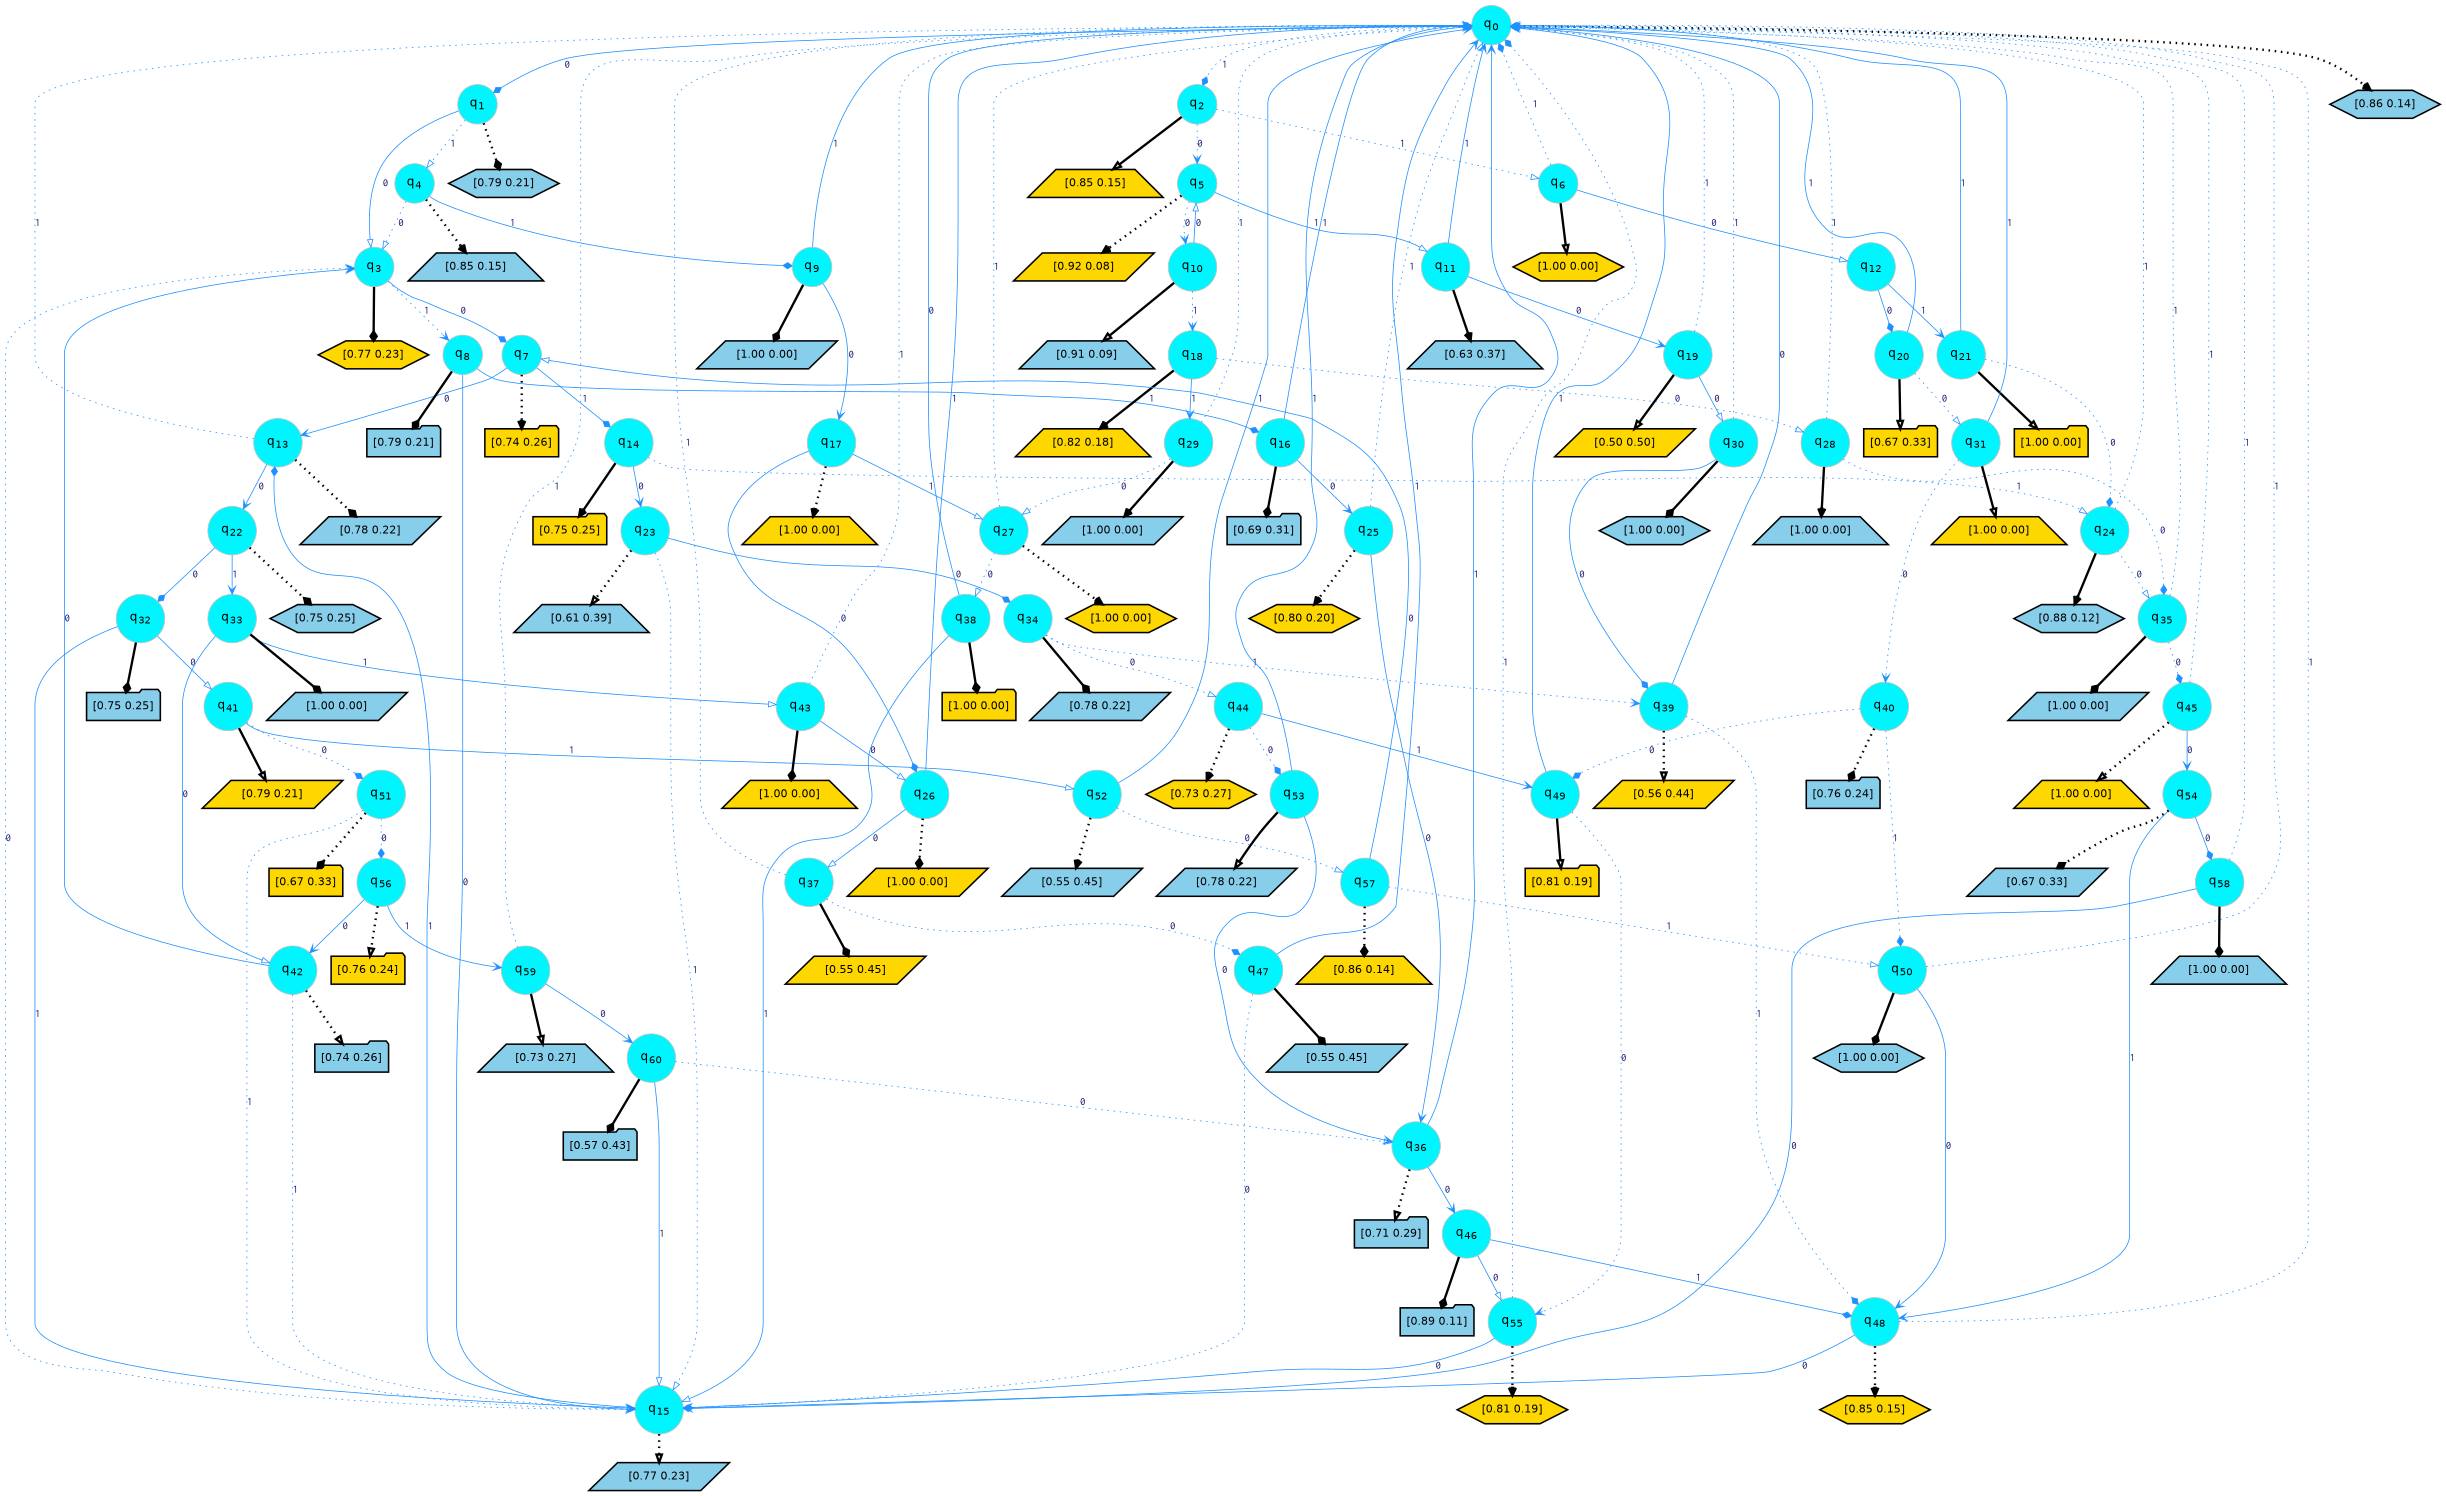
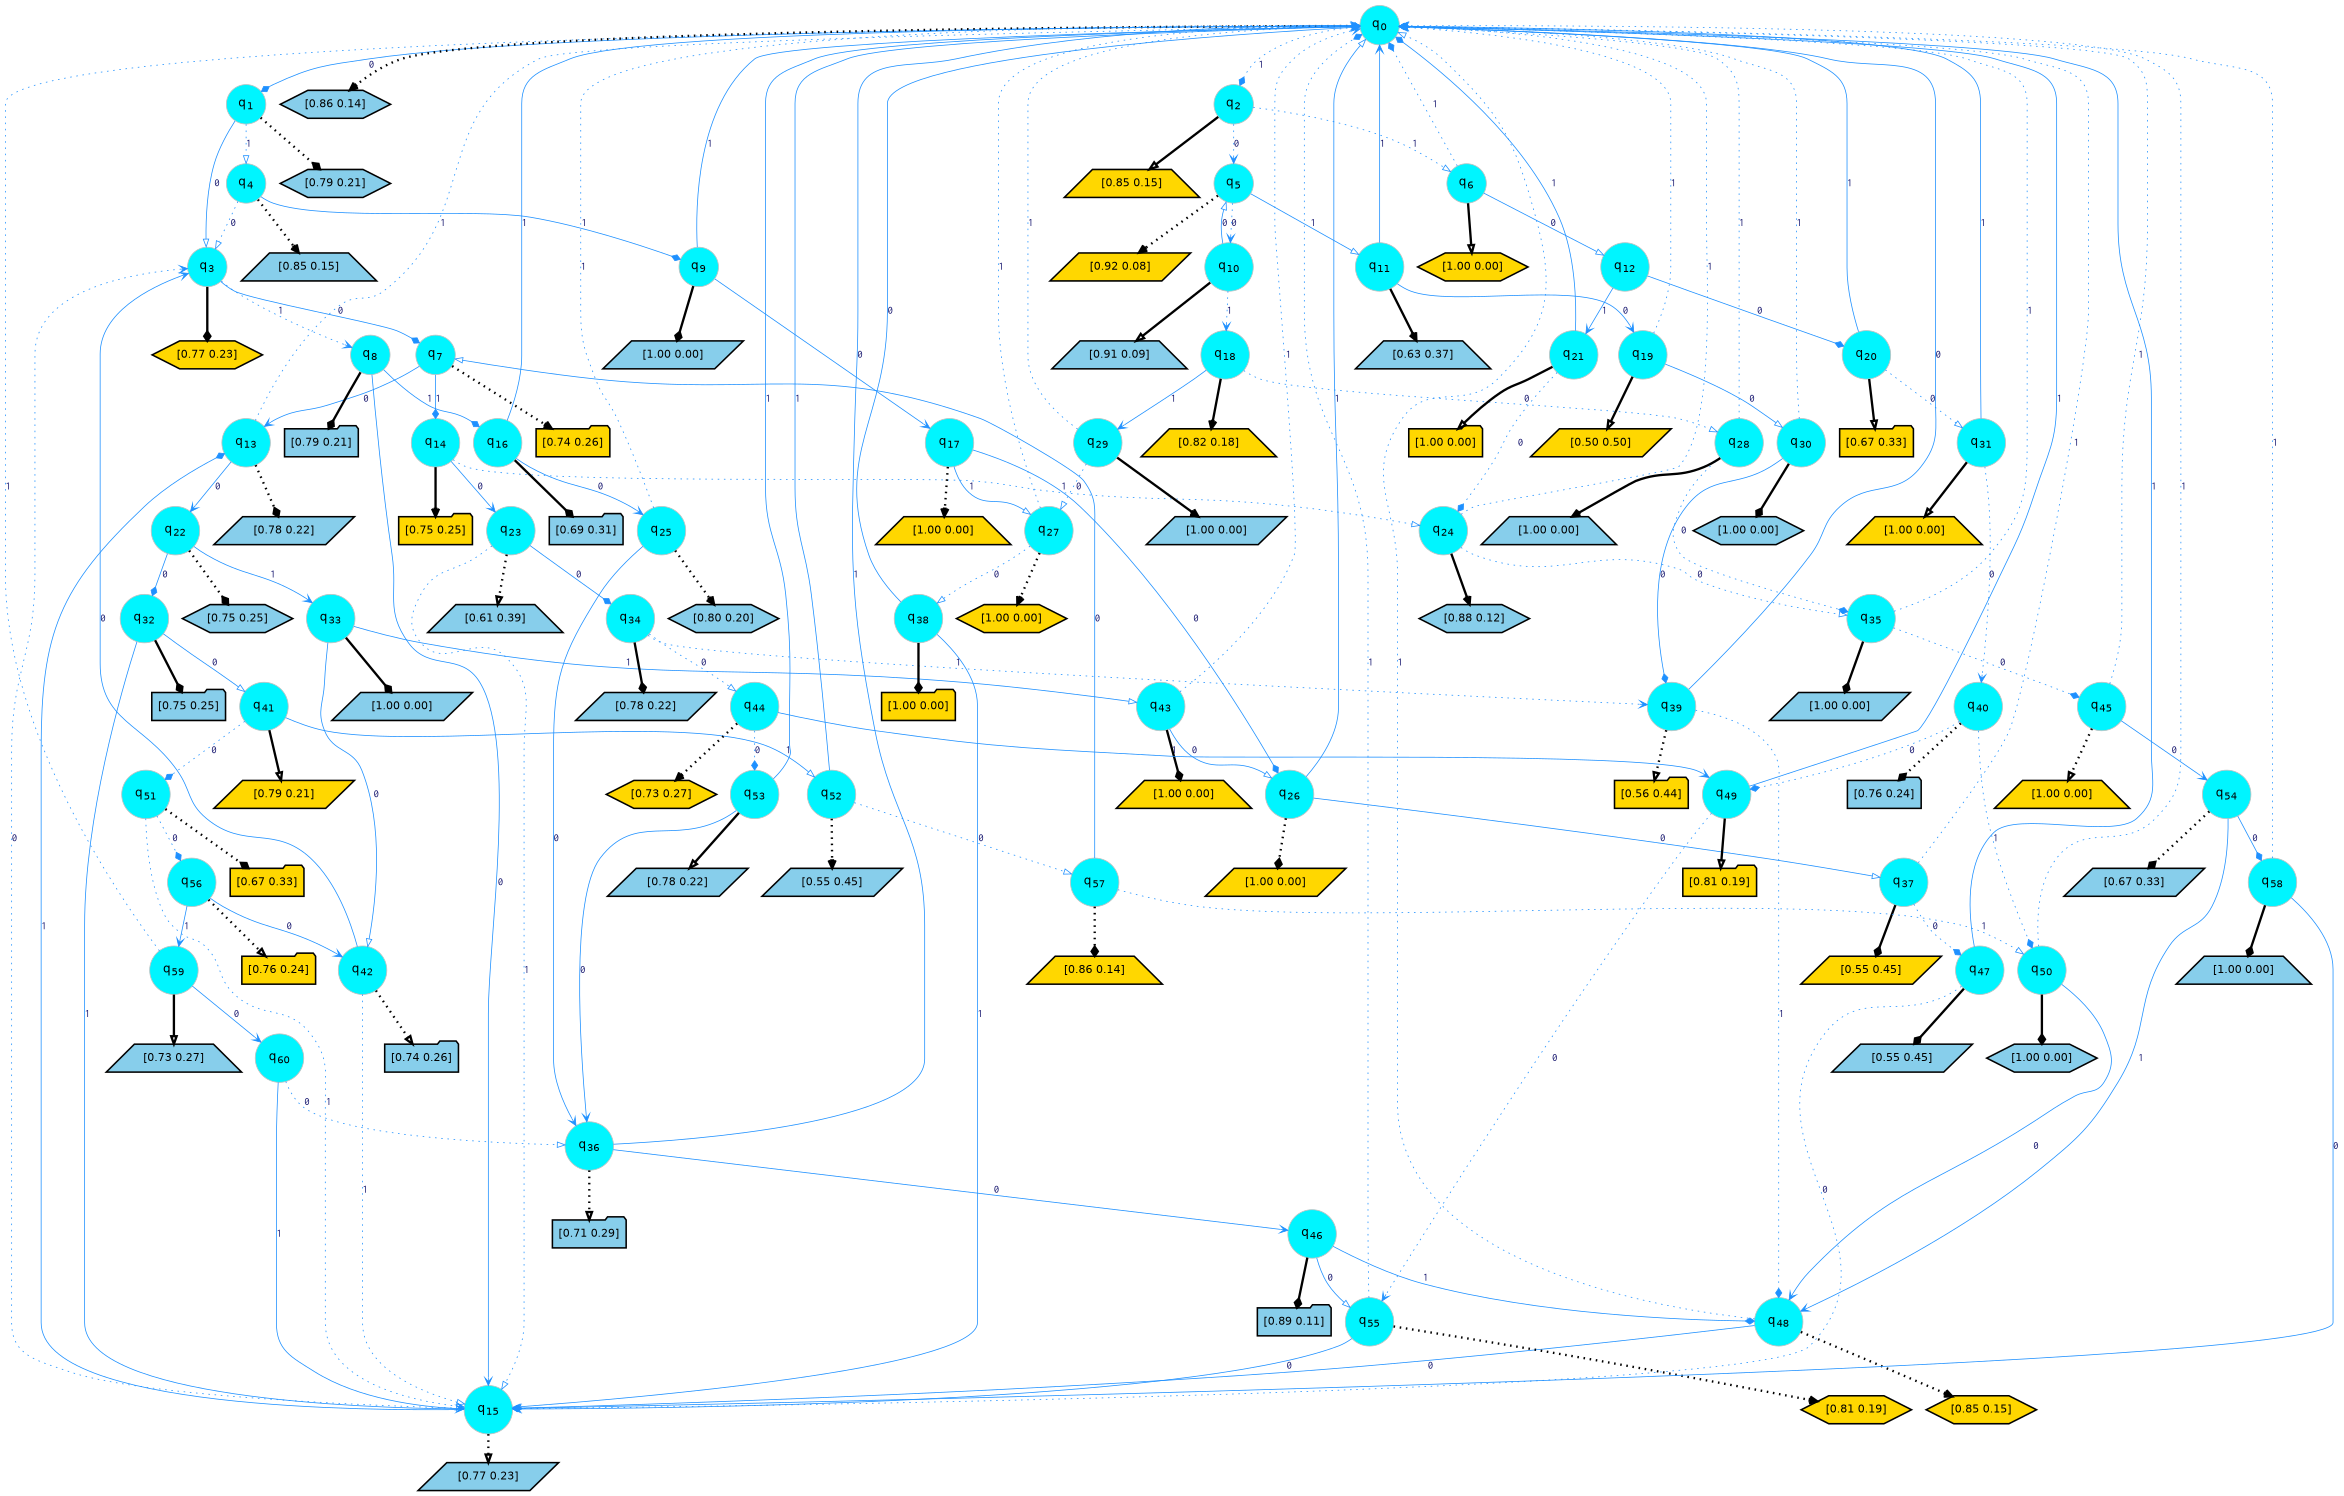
(1304, 619) -> (724, 619)
(1664, 794) -> (1651, 794)
(600, 1146) -> none
